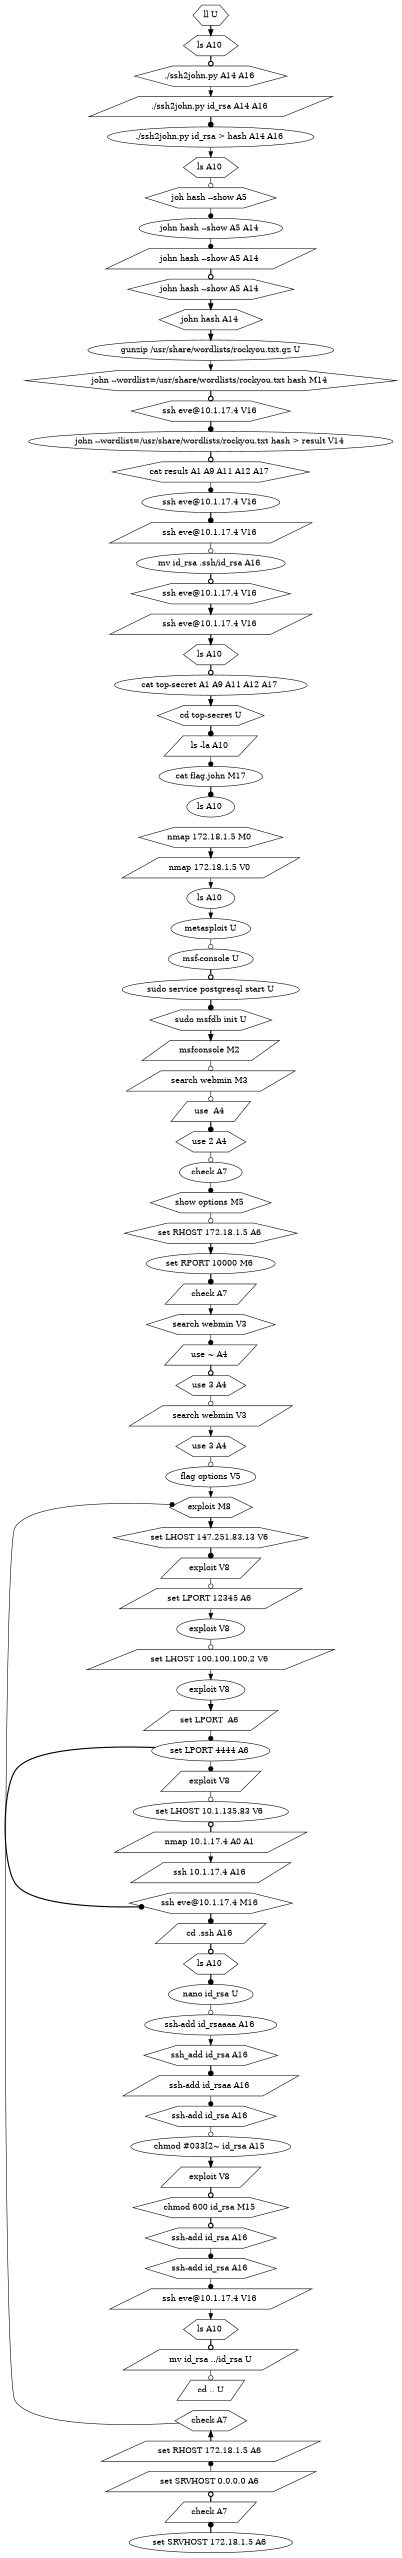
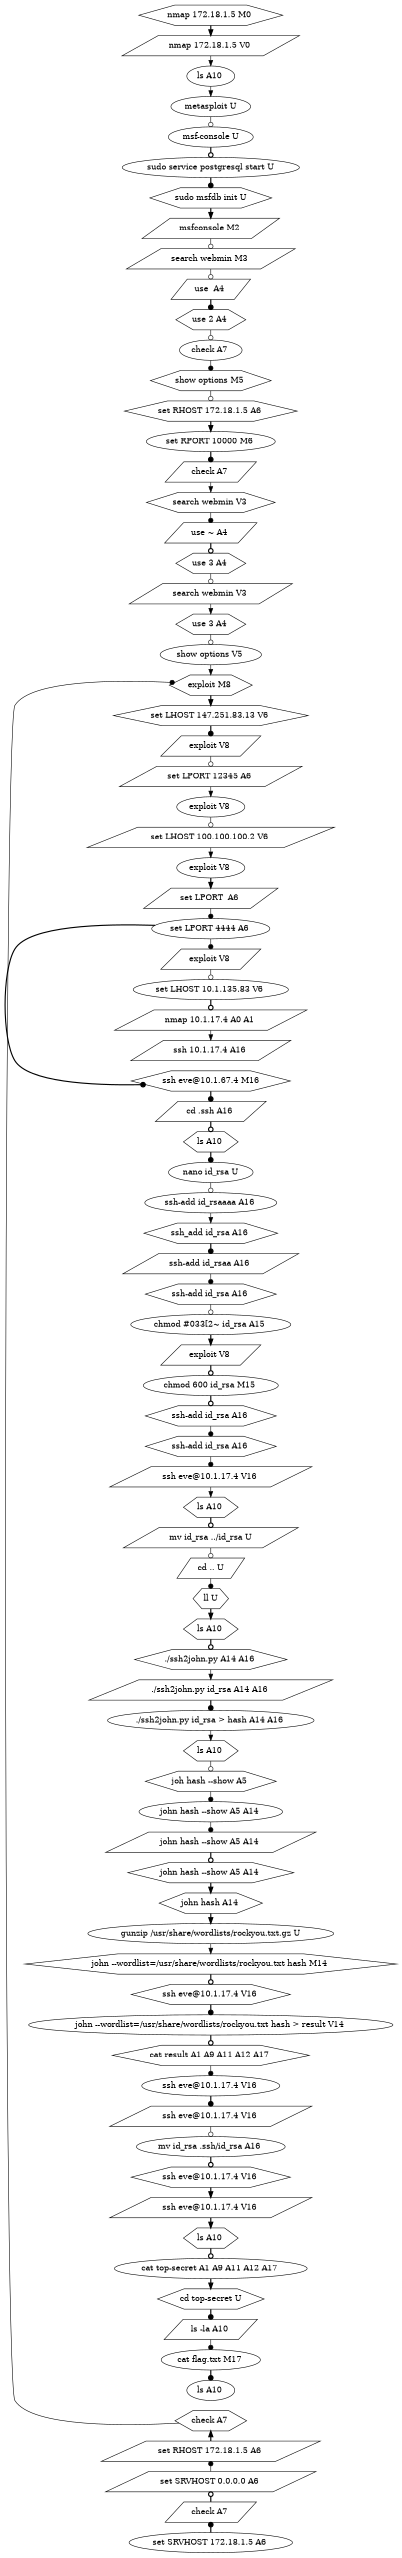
(211, 776) -> (211, 2360)
(211, 1477) -> (211, 655)
none -> (211, 1581)
(211, 1829) -> (211, 1003)
(211, 1903) -> (211, 1081)
(211, 2208) -> (211, 1385)
